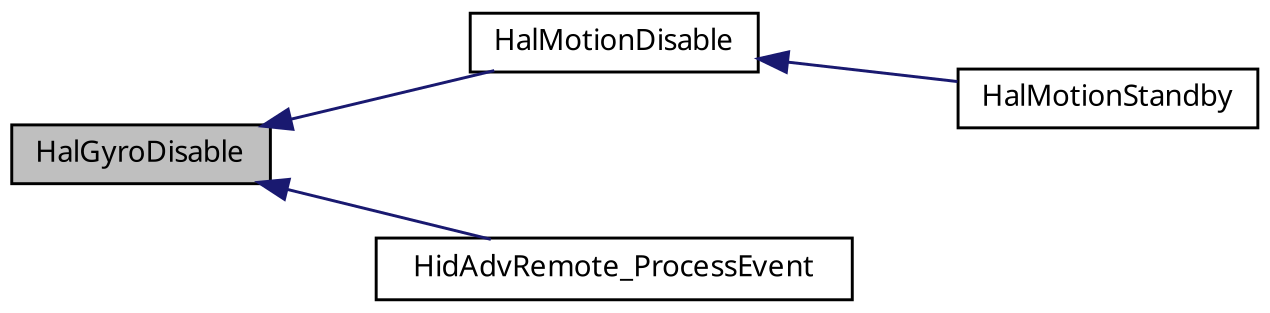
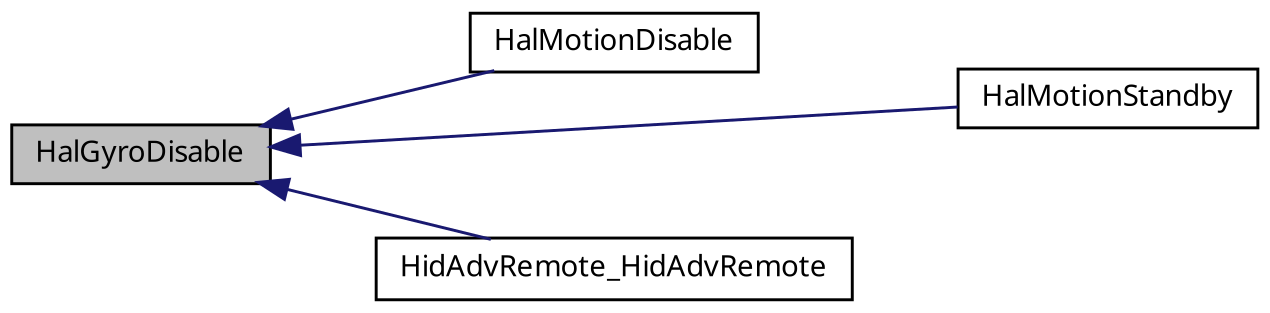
(872, 72) -> (629, 126)
(614, 269) -> (614, 269)
